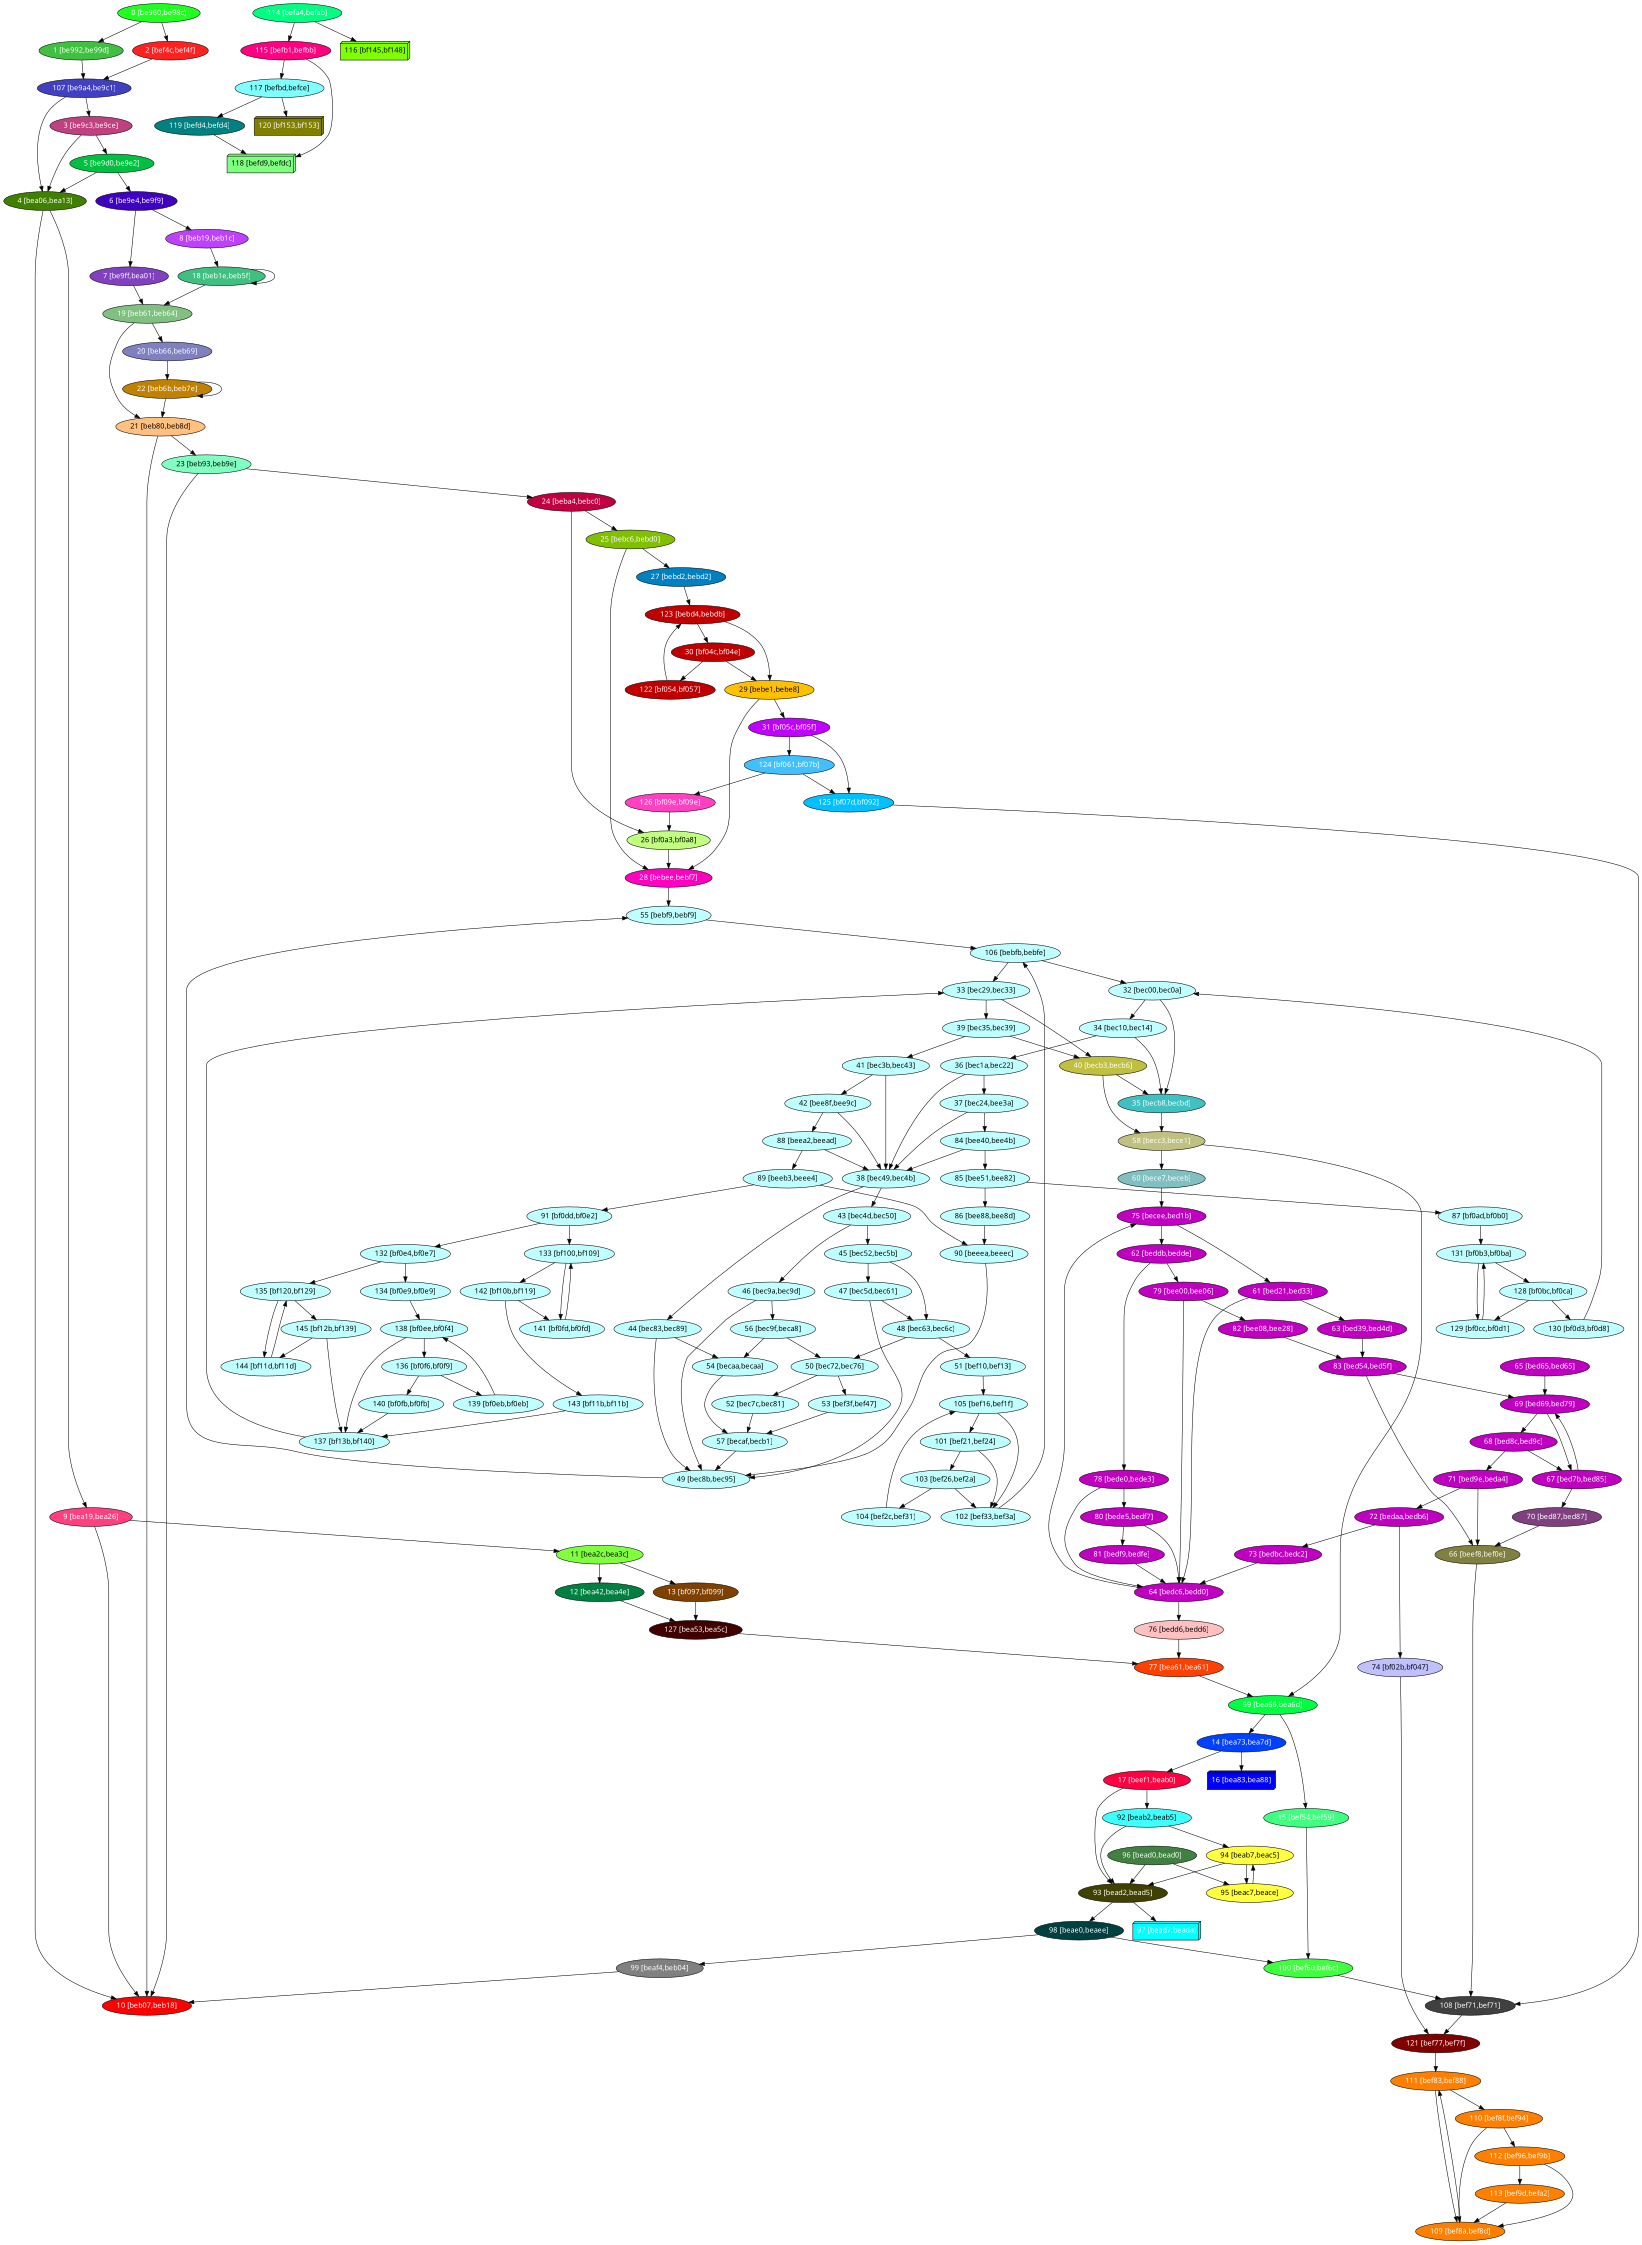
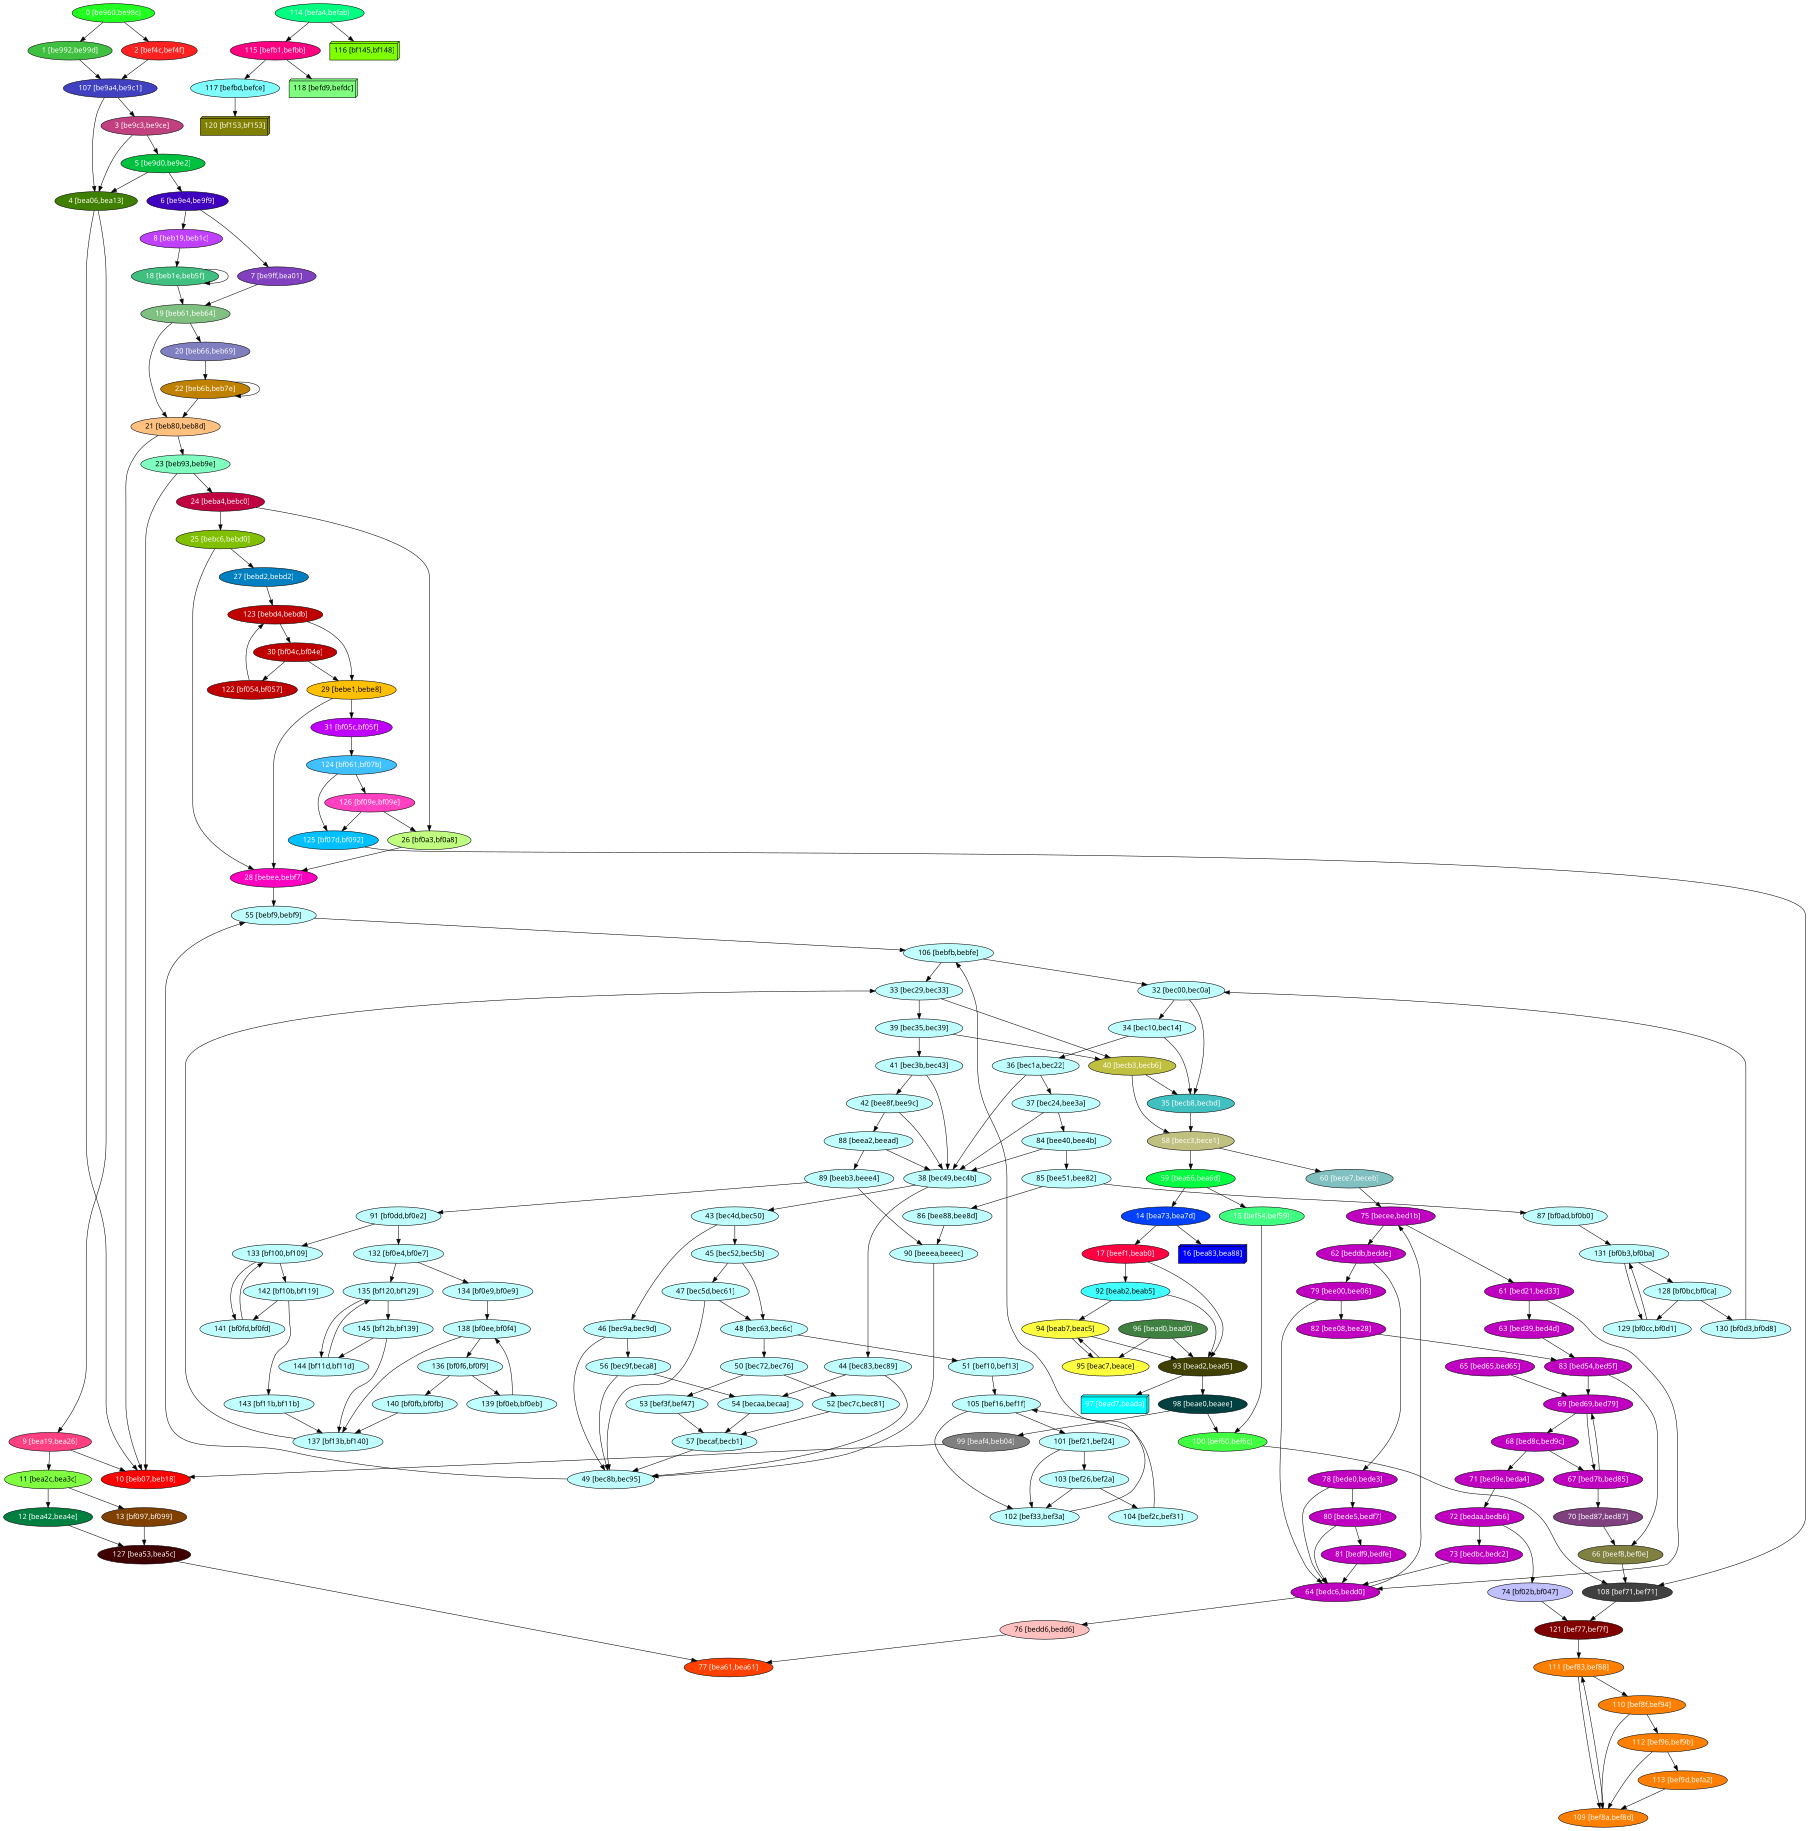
(200, 126) -> none
(839, 755) -> (353, 820)
(801, 1346) -> (599, 1418)
(1478, 1514) -> none
(1223, 1685) -> none
